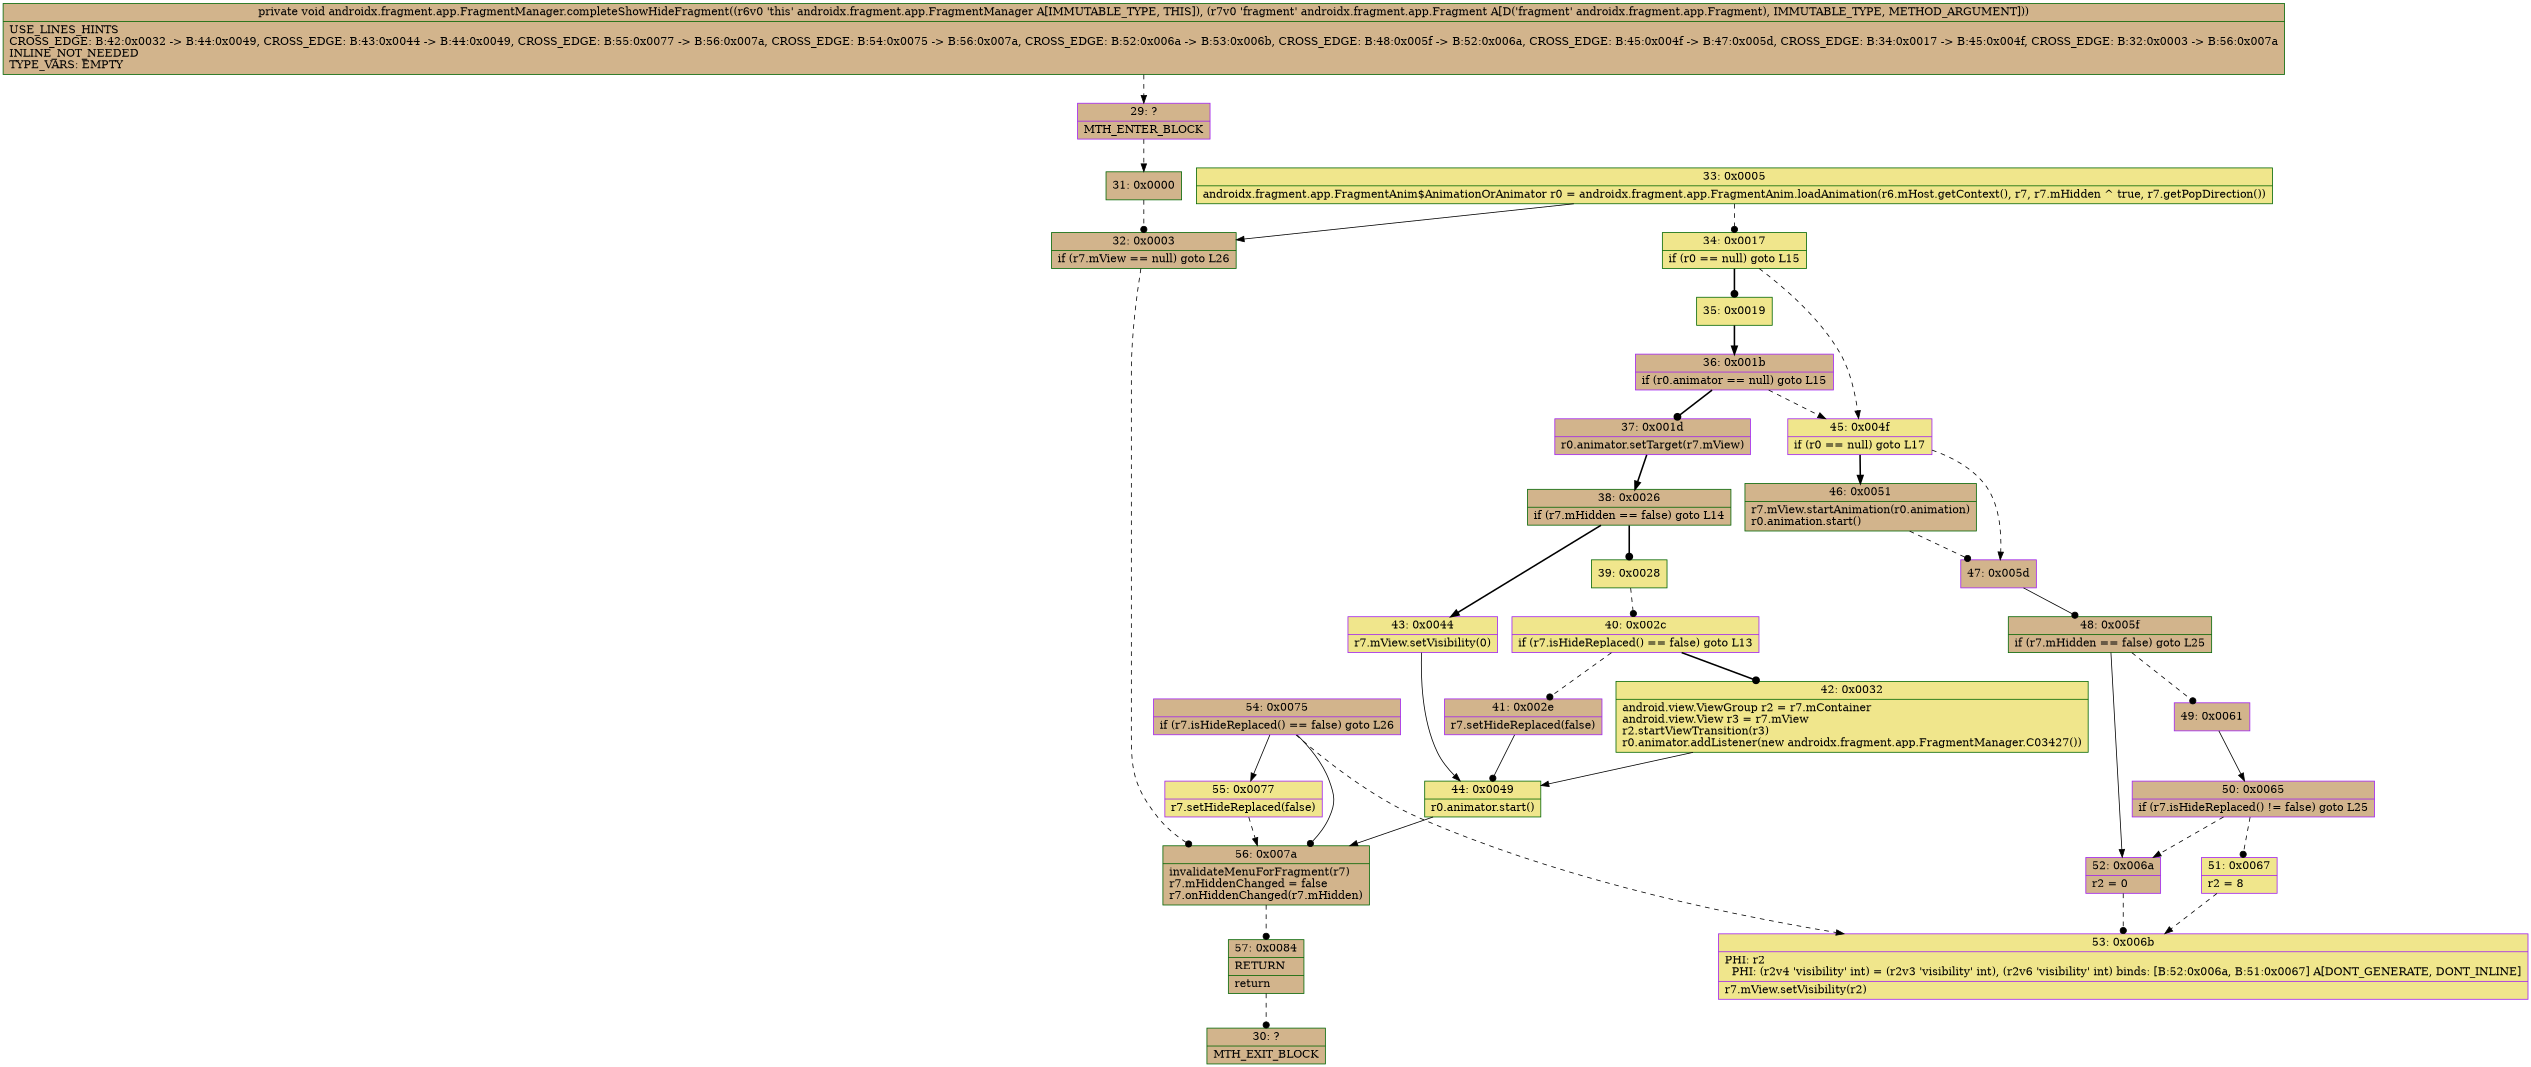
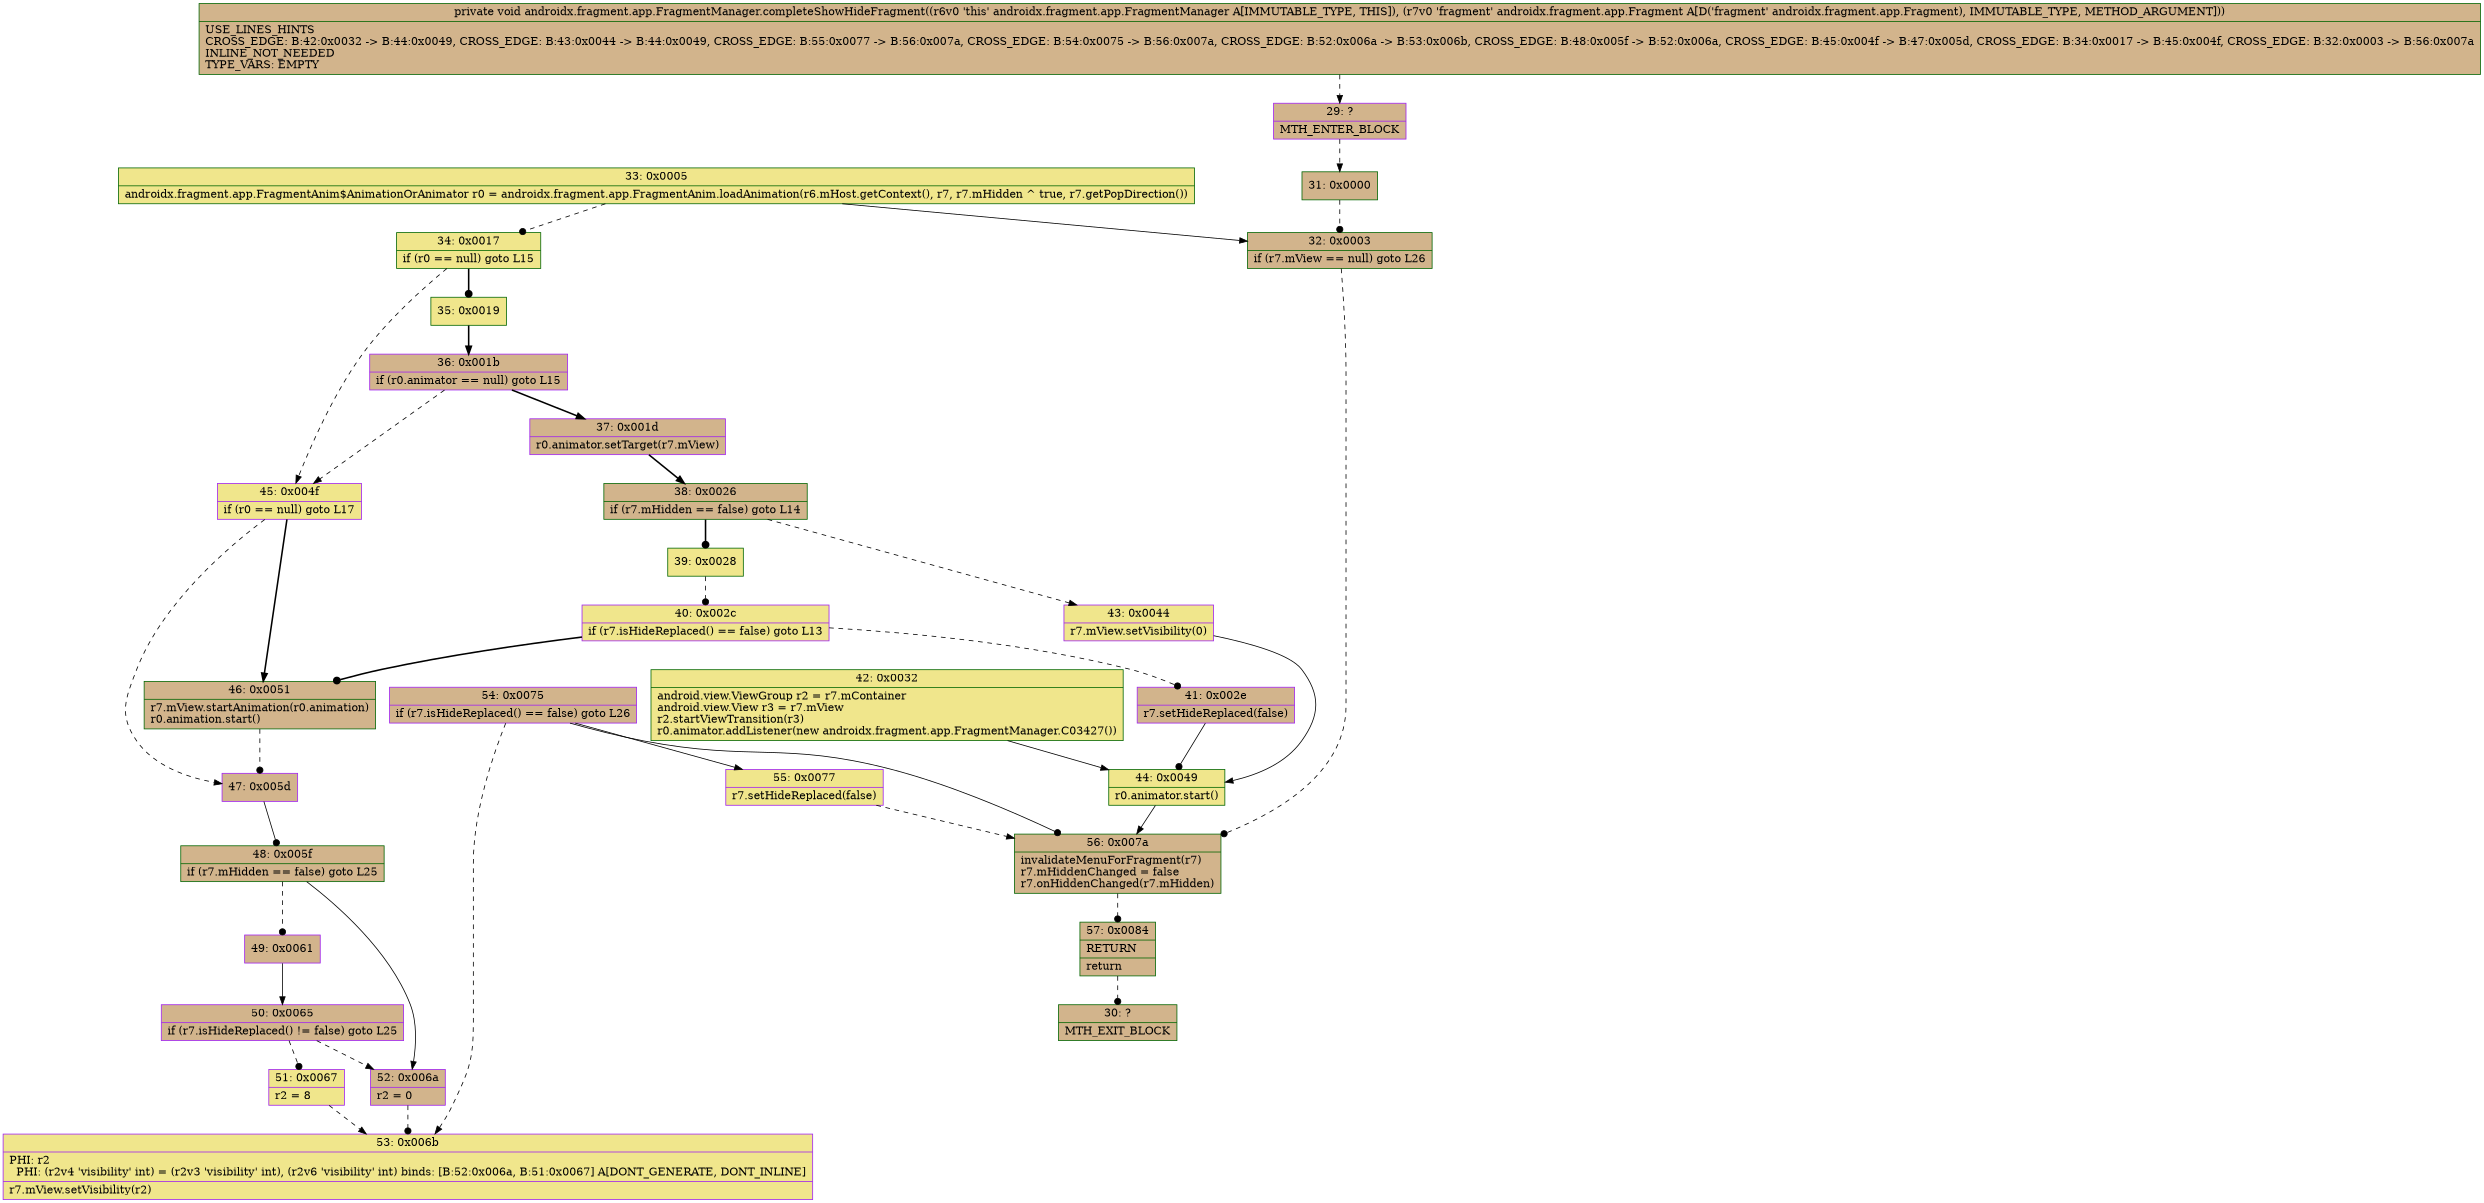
(1696, 402) -> (545, 403)
(1529, 569) -> (918, 561)
(1717, 666) -> (460, 655)
